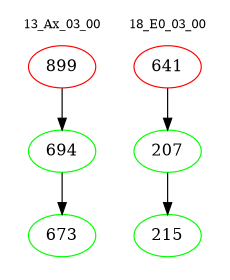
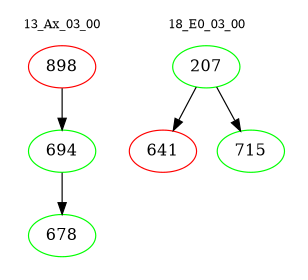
(62, 67) -> (62, 67)
(168, 103) -> (188, 104)
(62, 236) -> (62, 236)
(168, 236) -> (251, 151)
